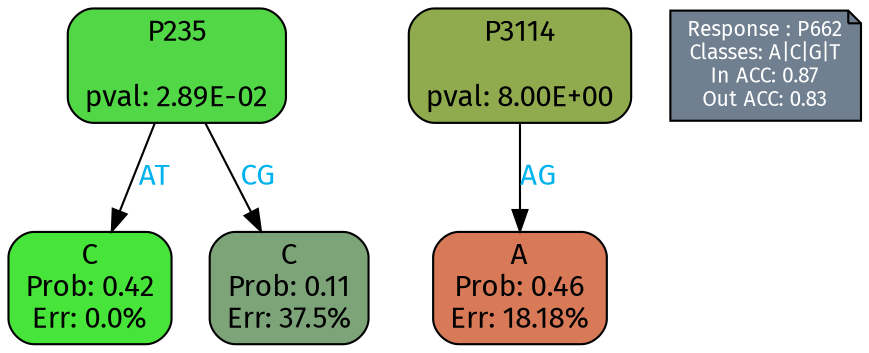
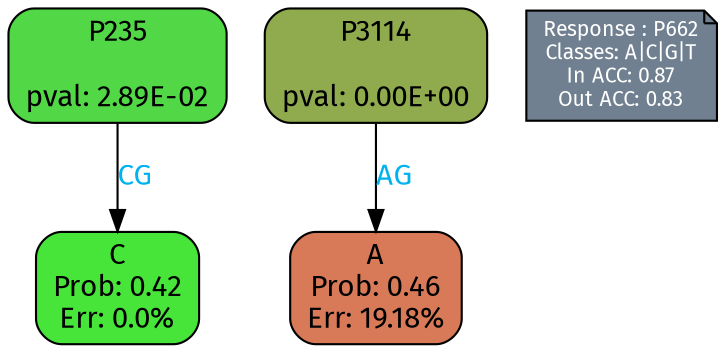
(520, 66) -> (376, 66)
(156, 177) -> (136, 177)
(289, 288) -> none
(520, 288) -> (376, 288)
